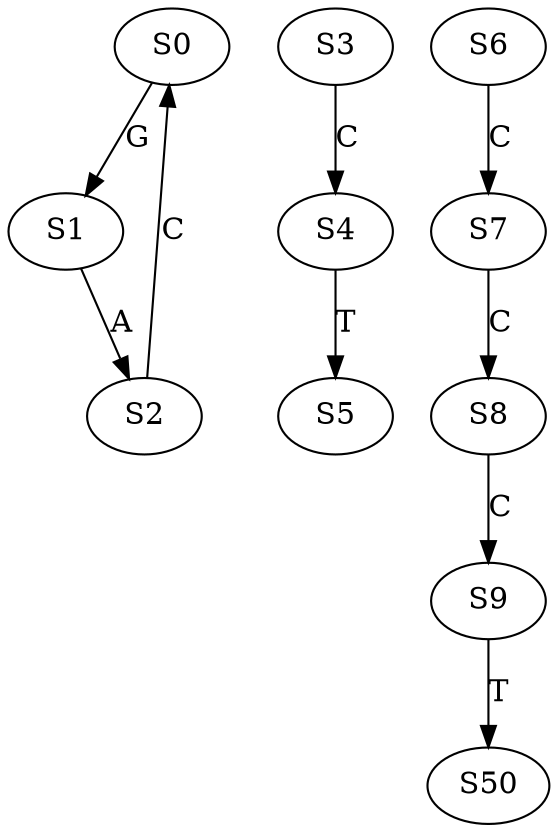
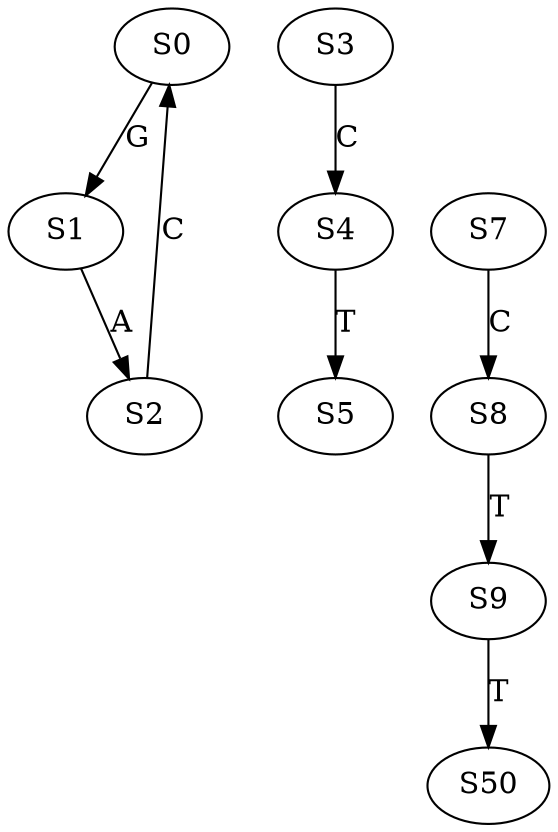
(488, 47) -> none
(500, 509) -> (500, 509)
